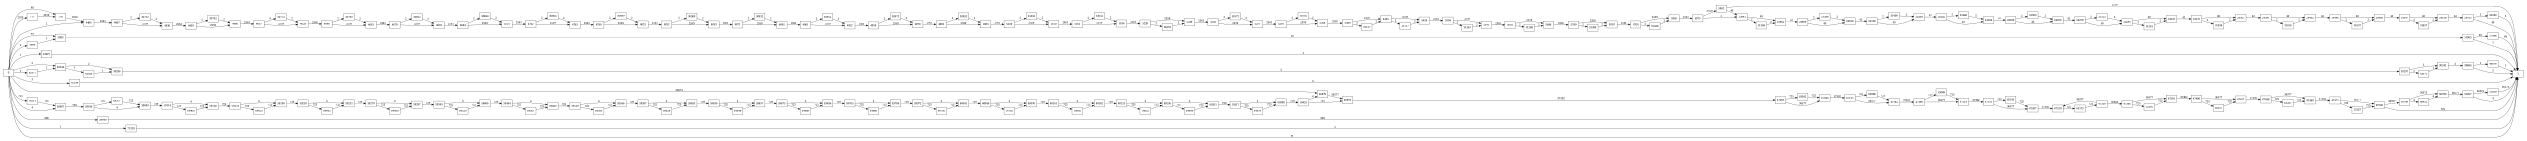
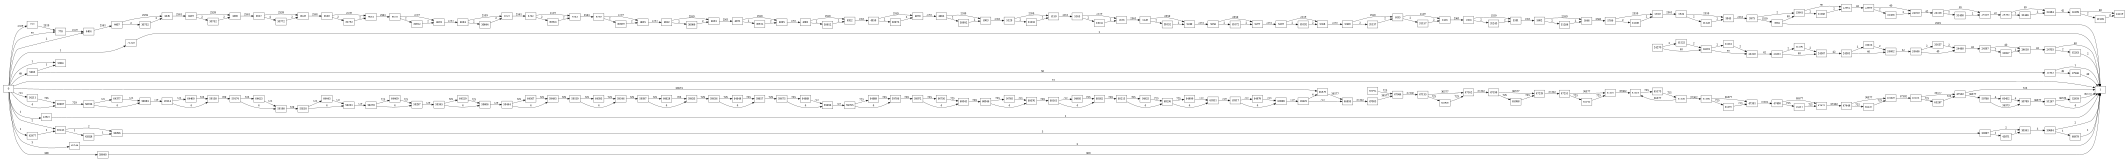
(2068, 20) -> none
(45, 42) -> (46, 68)
(1791, 99) -> none
